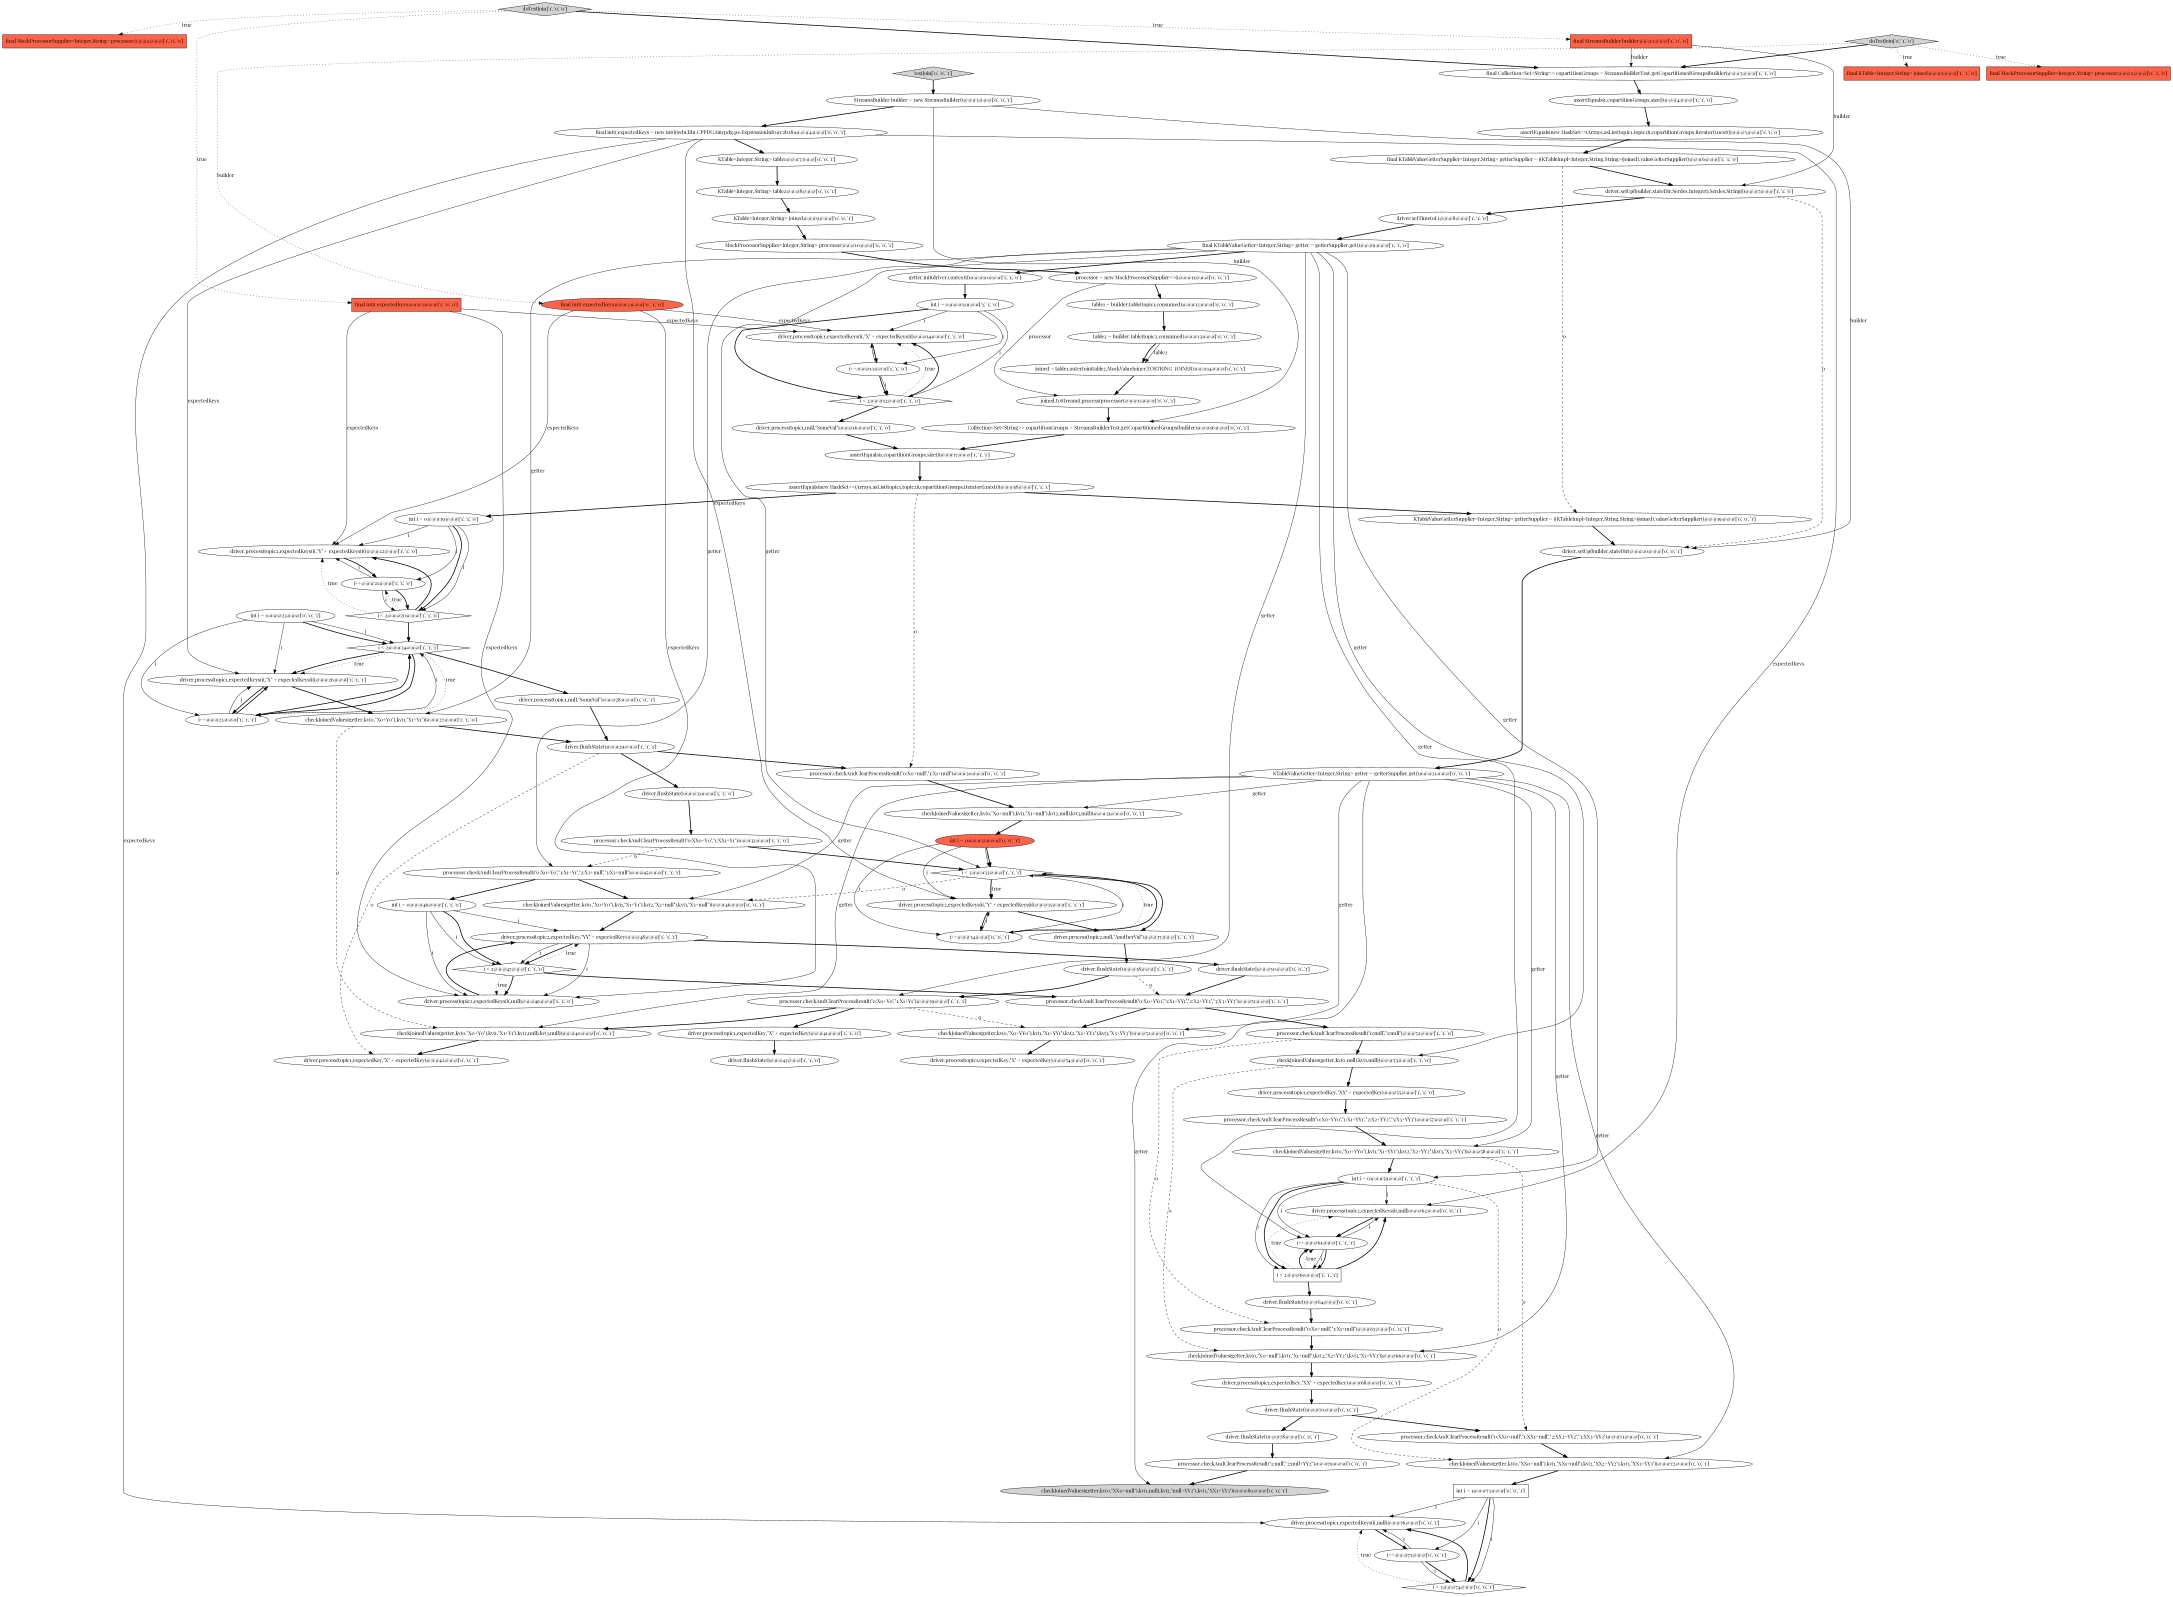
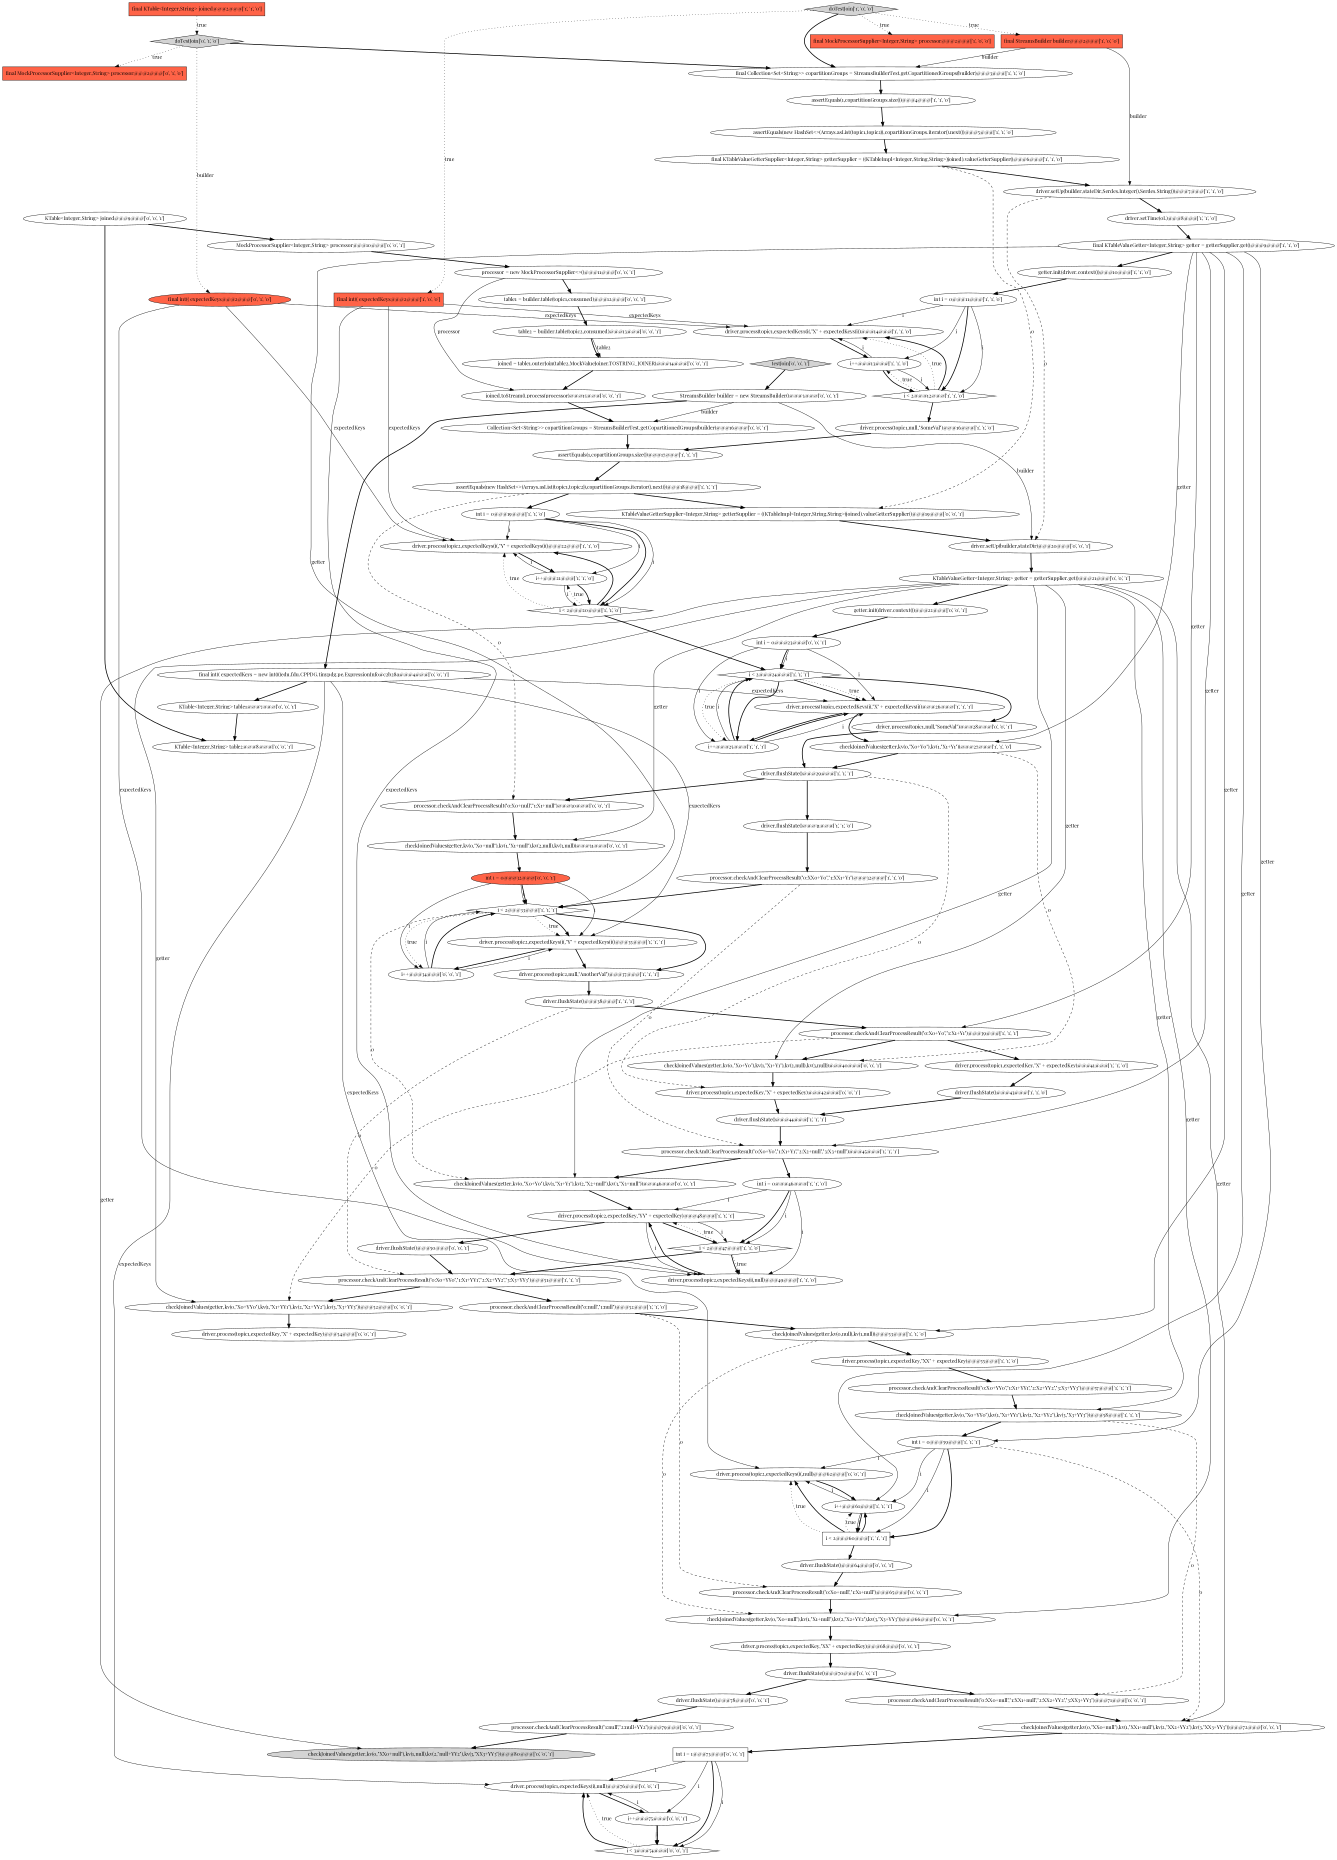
(1901, 56) -> (197, 23)
(784, 204) -> (105, 510)
none -> (904, 384)
none -> (910, 611)
none -> (780, 1120)
